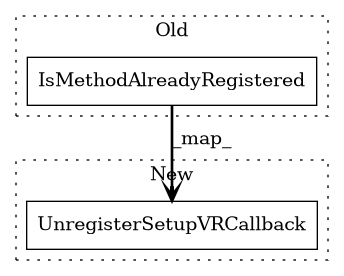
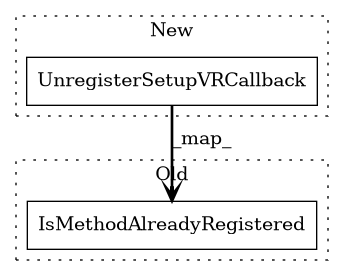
(172, 146) -> (172, 146)
